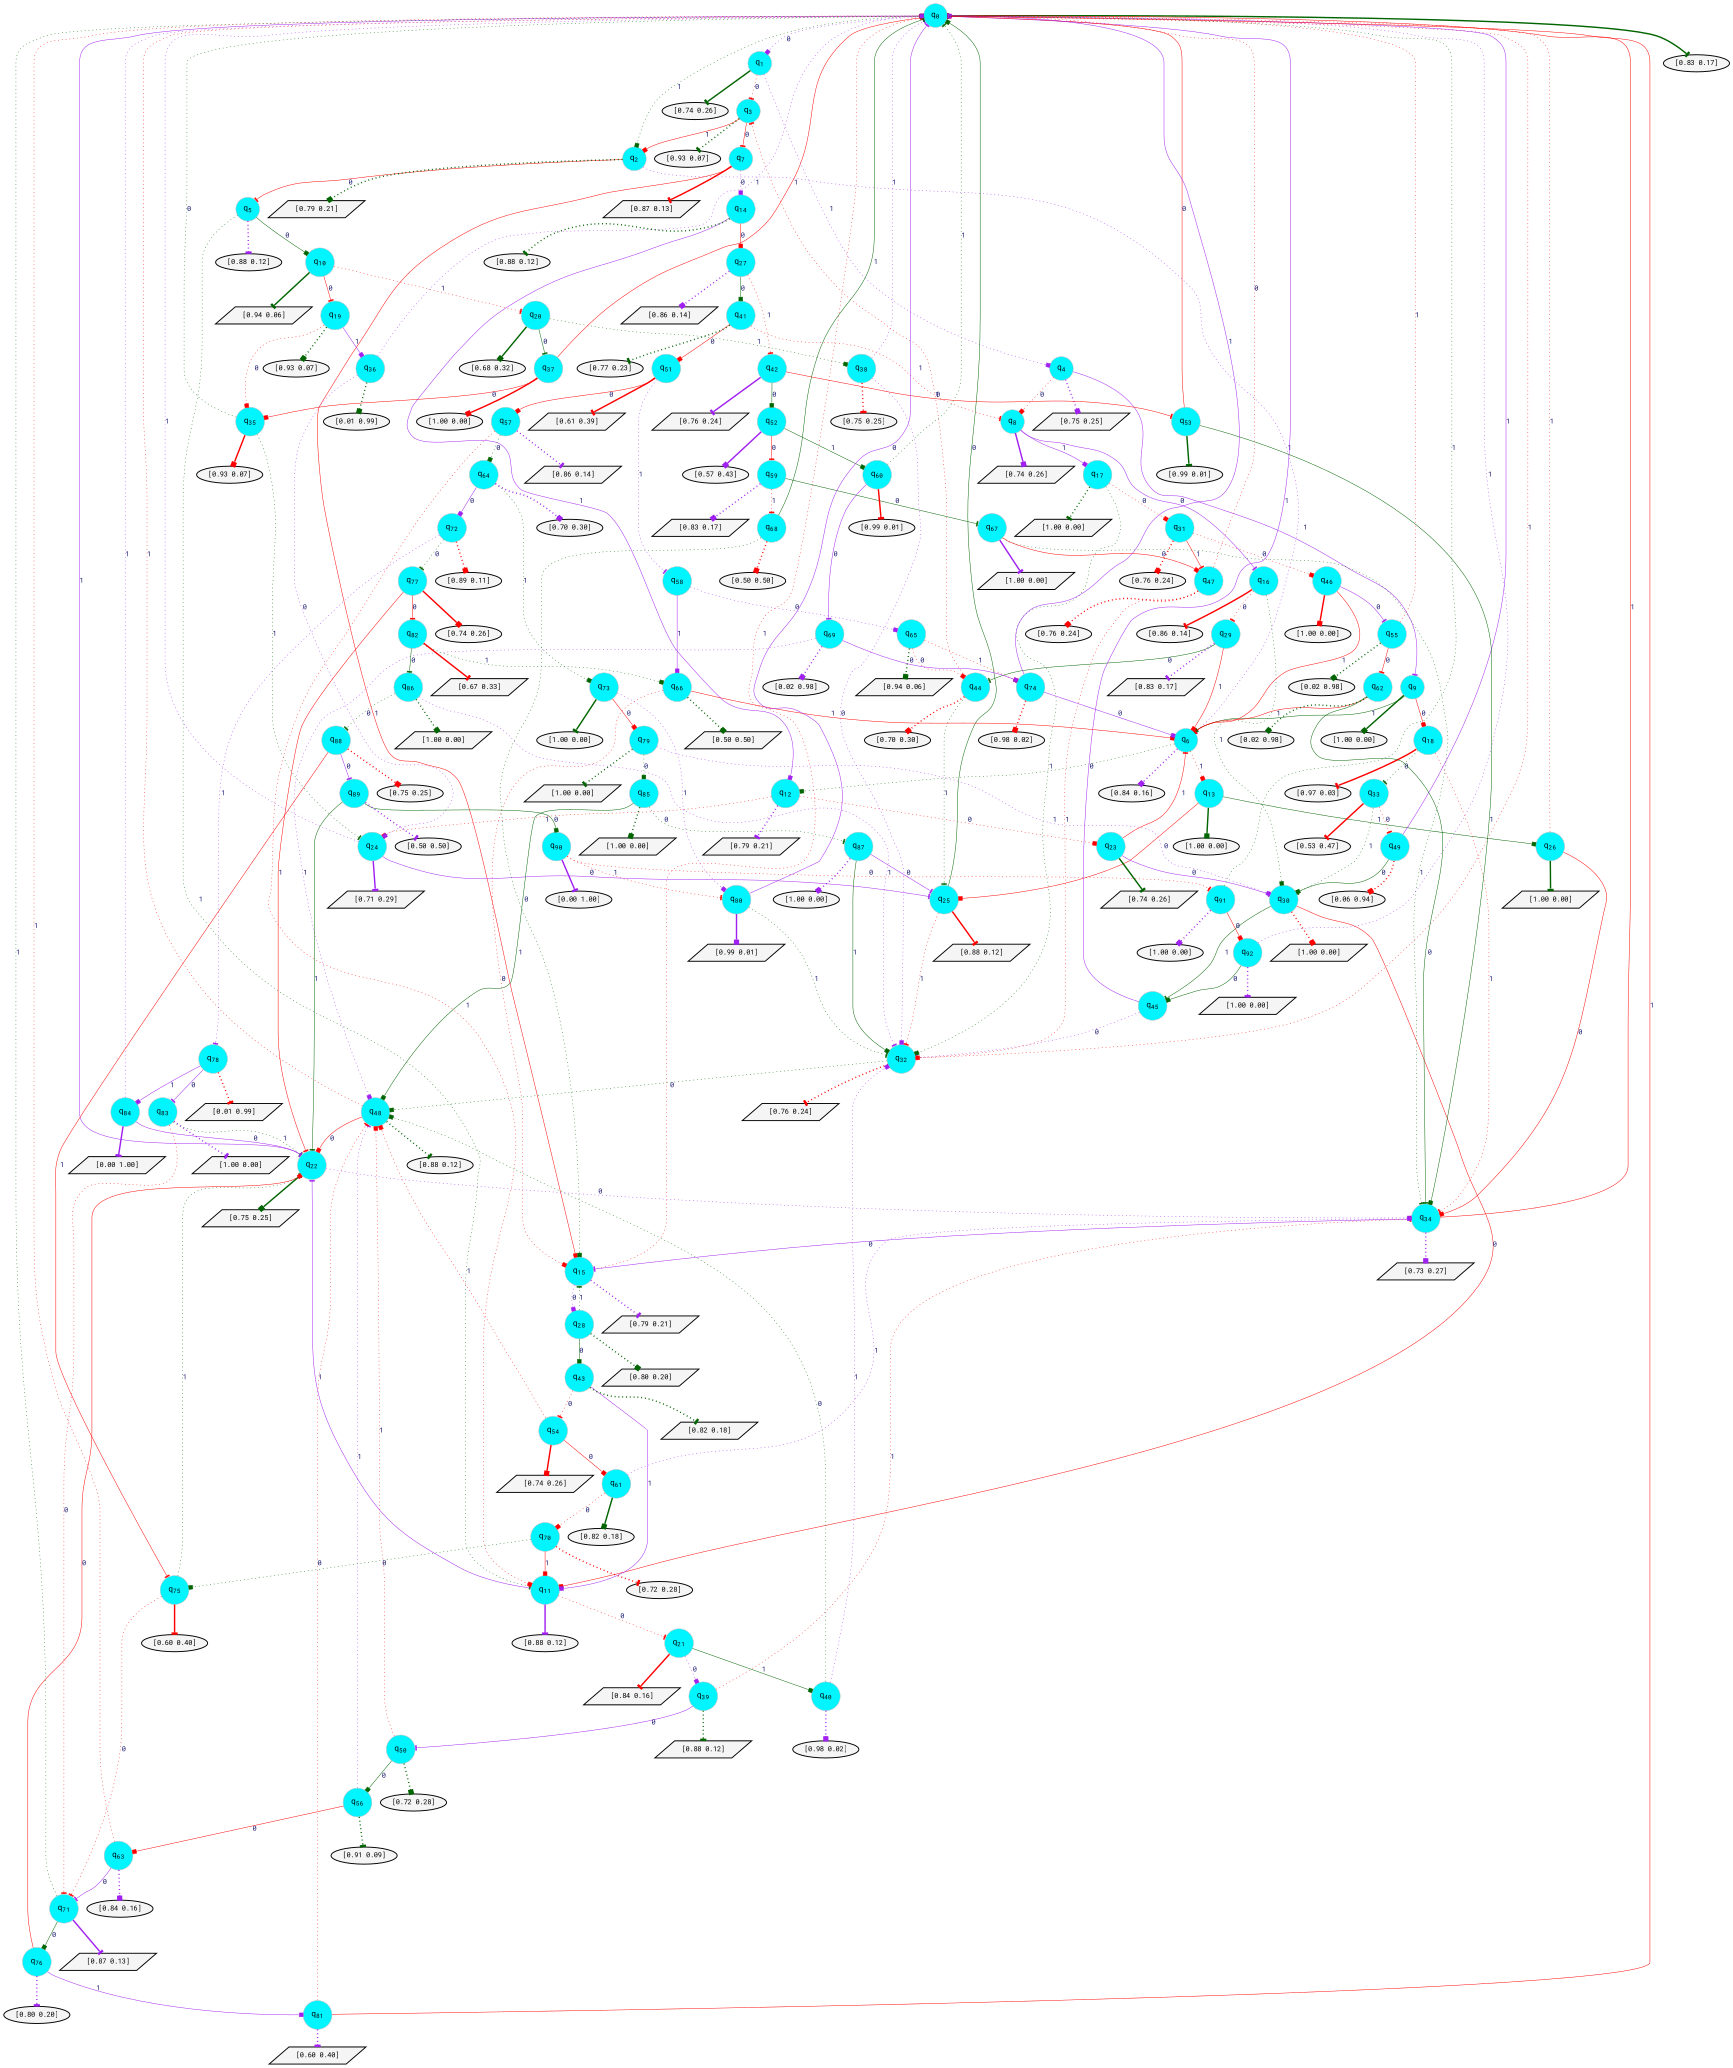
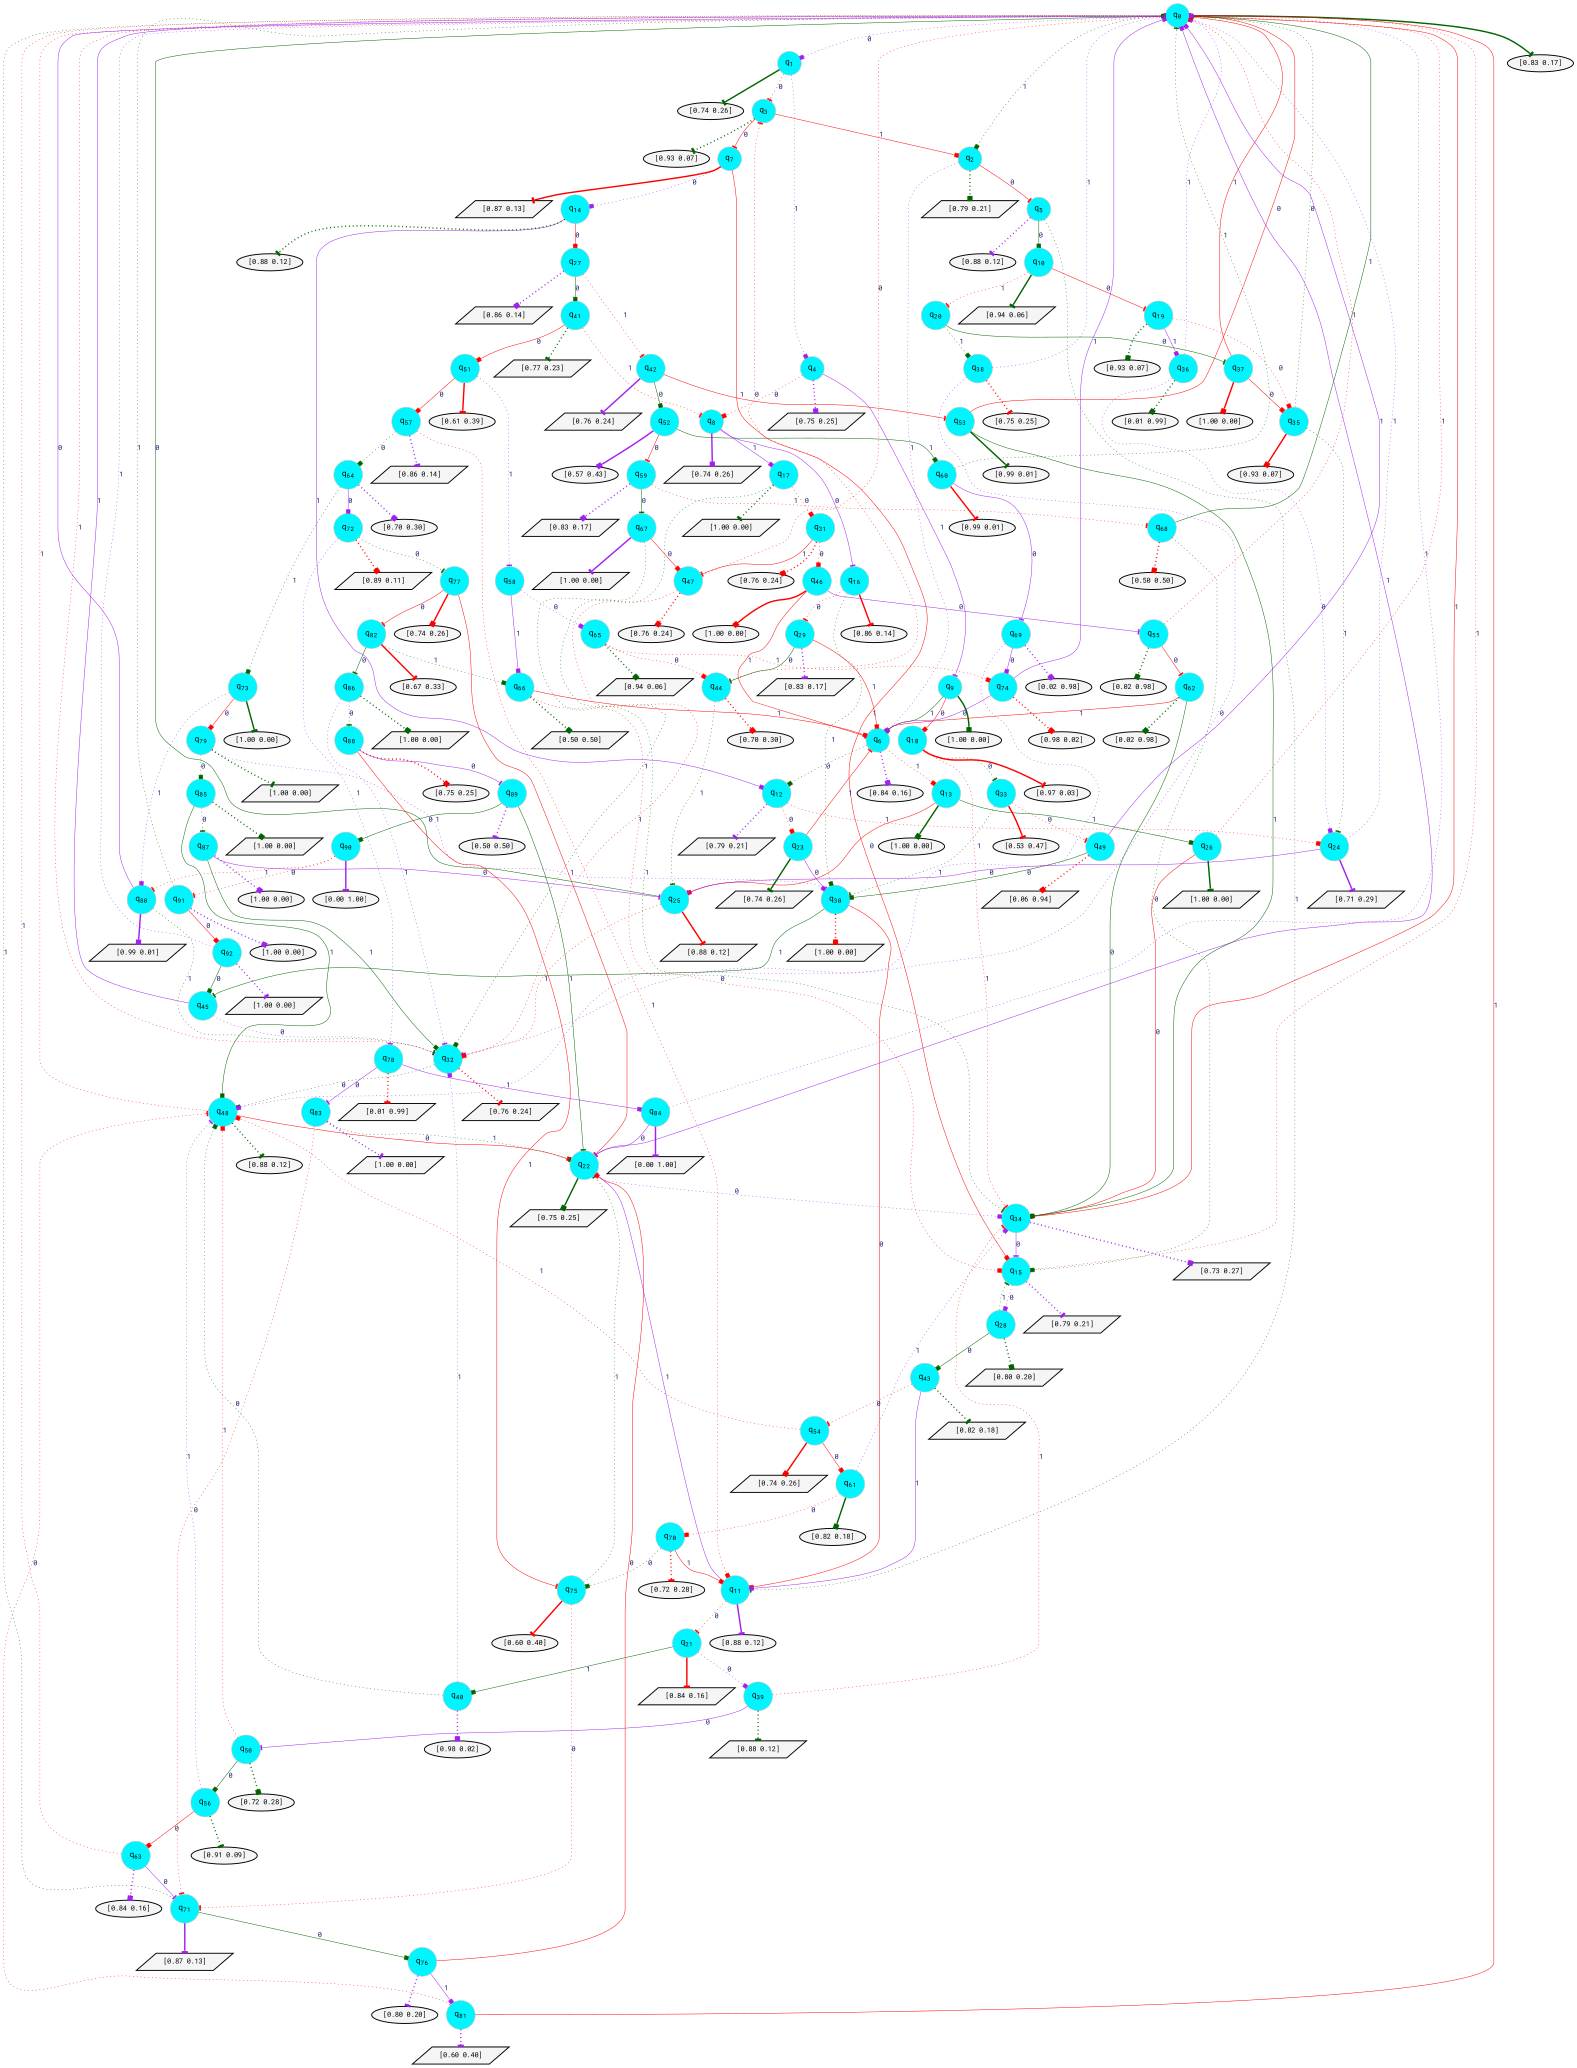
(492, 369) -> none
(610, 369) -> (542, 369)
(577, 422) -> (462, 422)
(469, 581) -> (383, 581)
(480, 687) -> (423, 687)
(1352, 900) -> (1030, 900)
